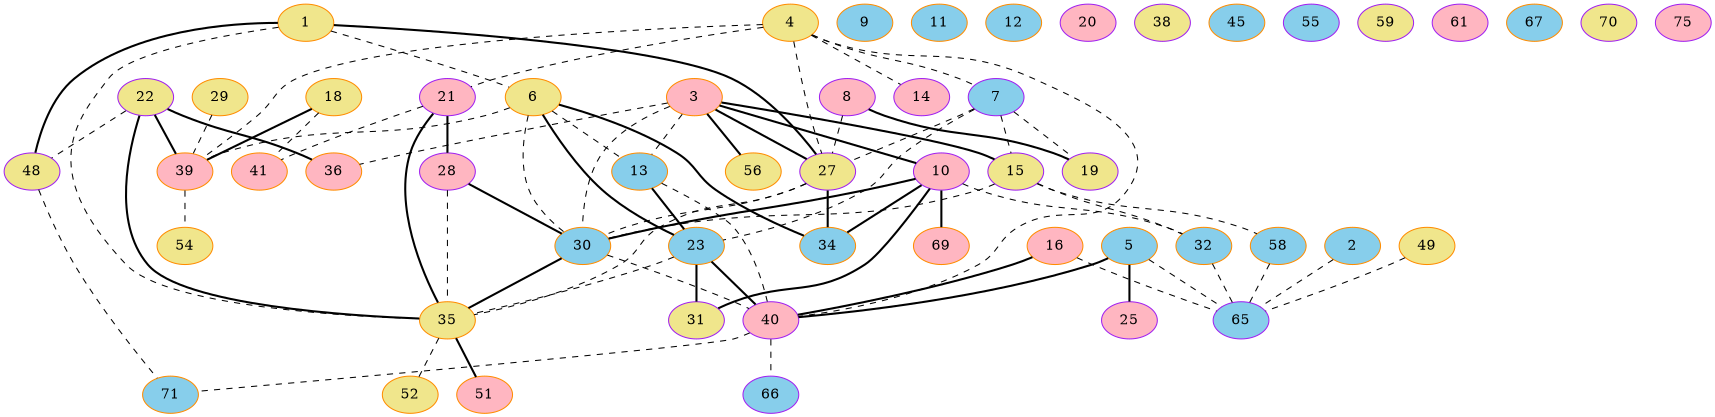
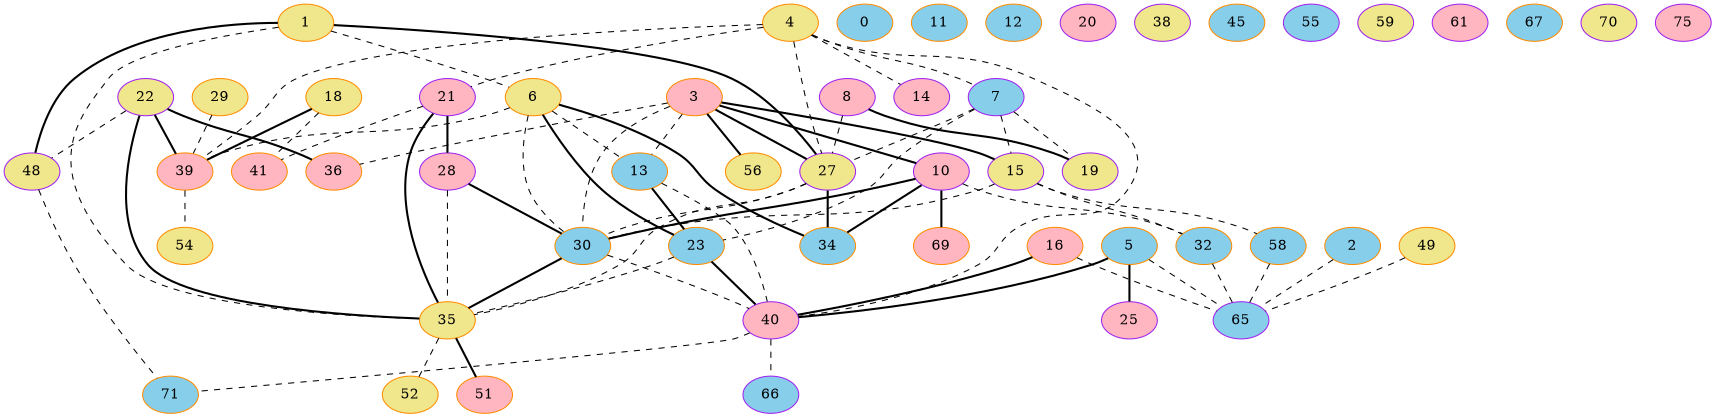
(865, 23) -> (865, 23)
(696, 320) -> none
